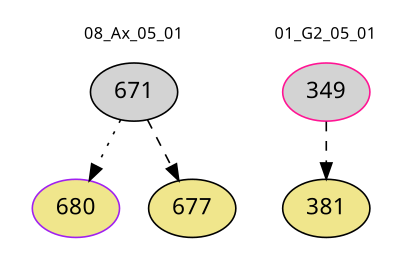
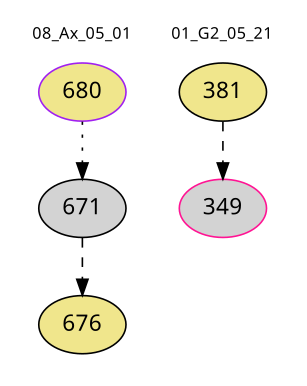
(326, 35) -> (223, 35)
(326, 142) -> (223, 142)
(109, 143) -> (82, 142)
(192, 208) -> (82, 325)
